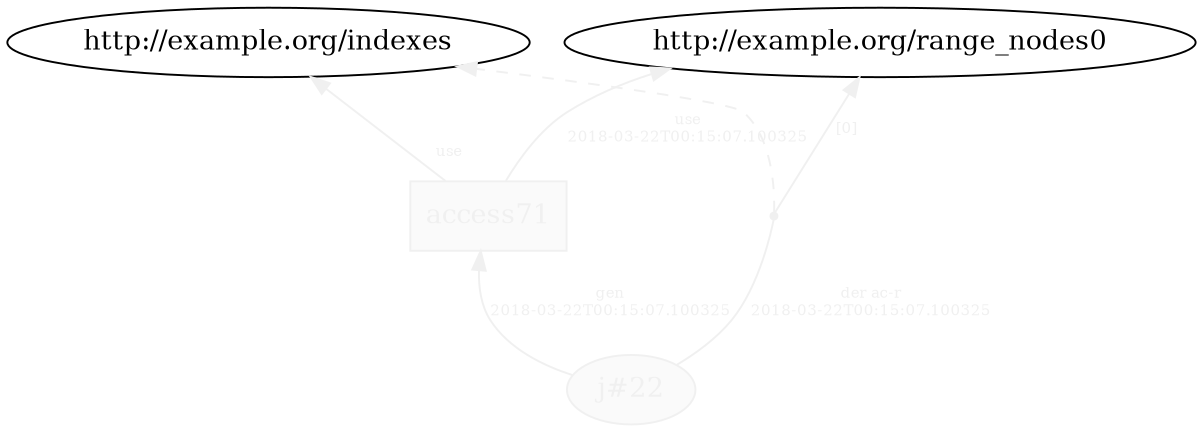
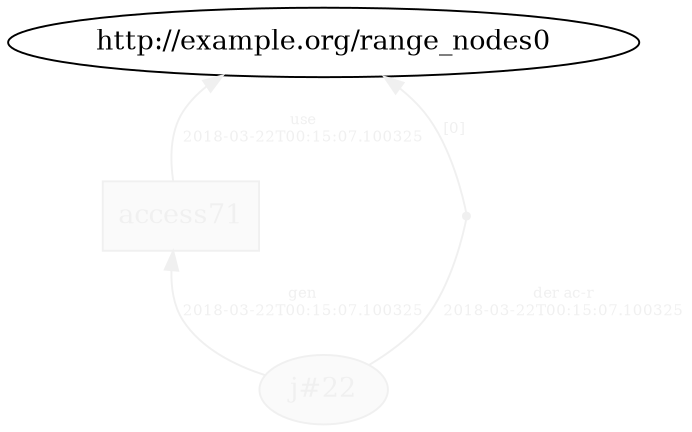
(269, 42) -> none
